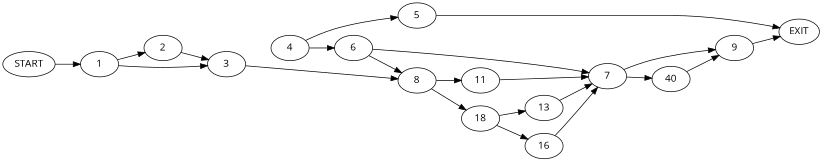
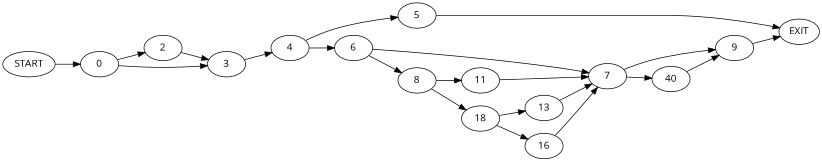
(100, 64) -> (100, 64)
(318, 72) -> (255, 57)
